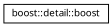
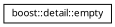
(56, 14) -> (58, 14)
